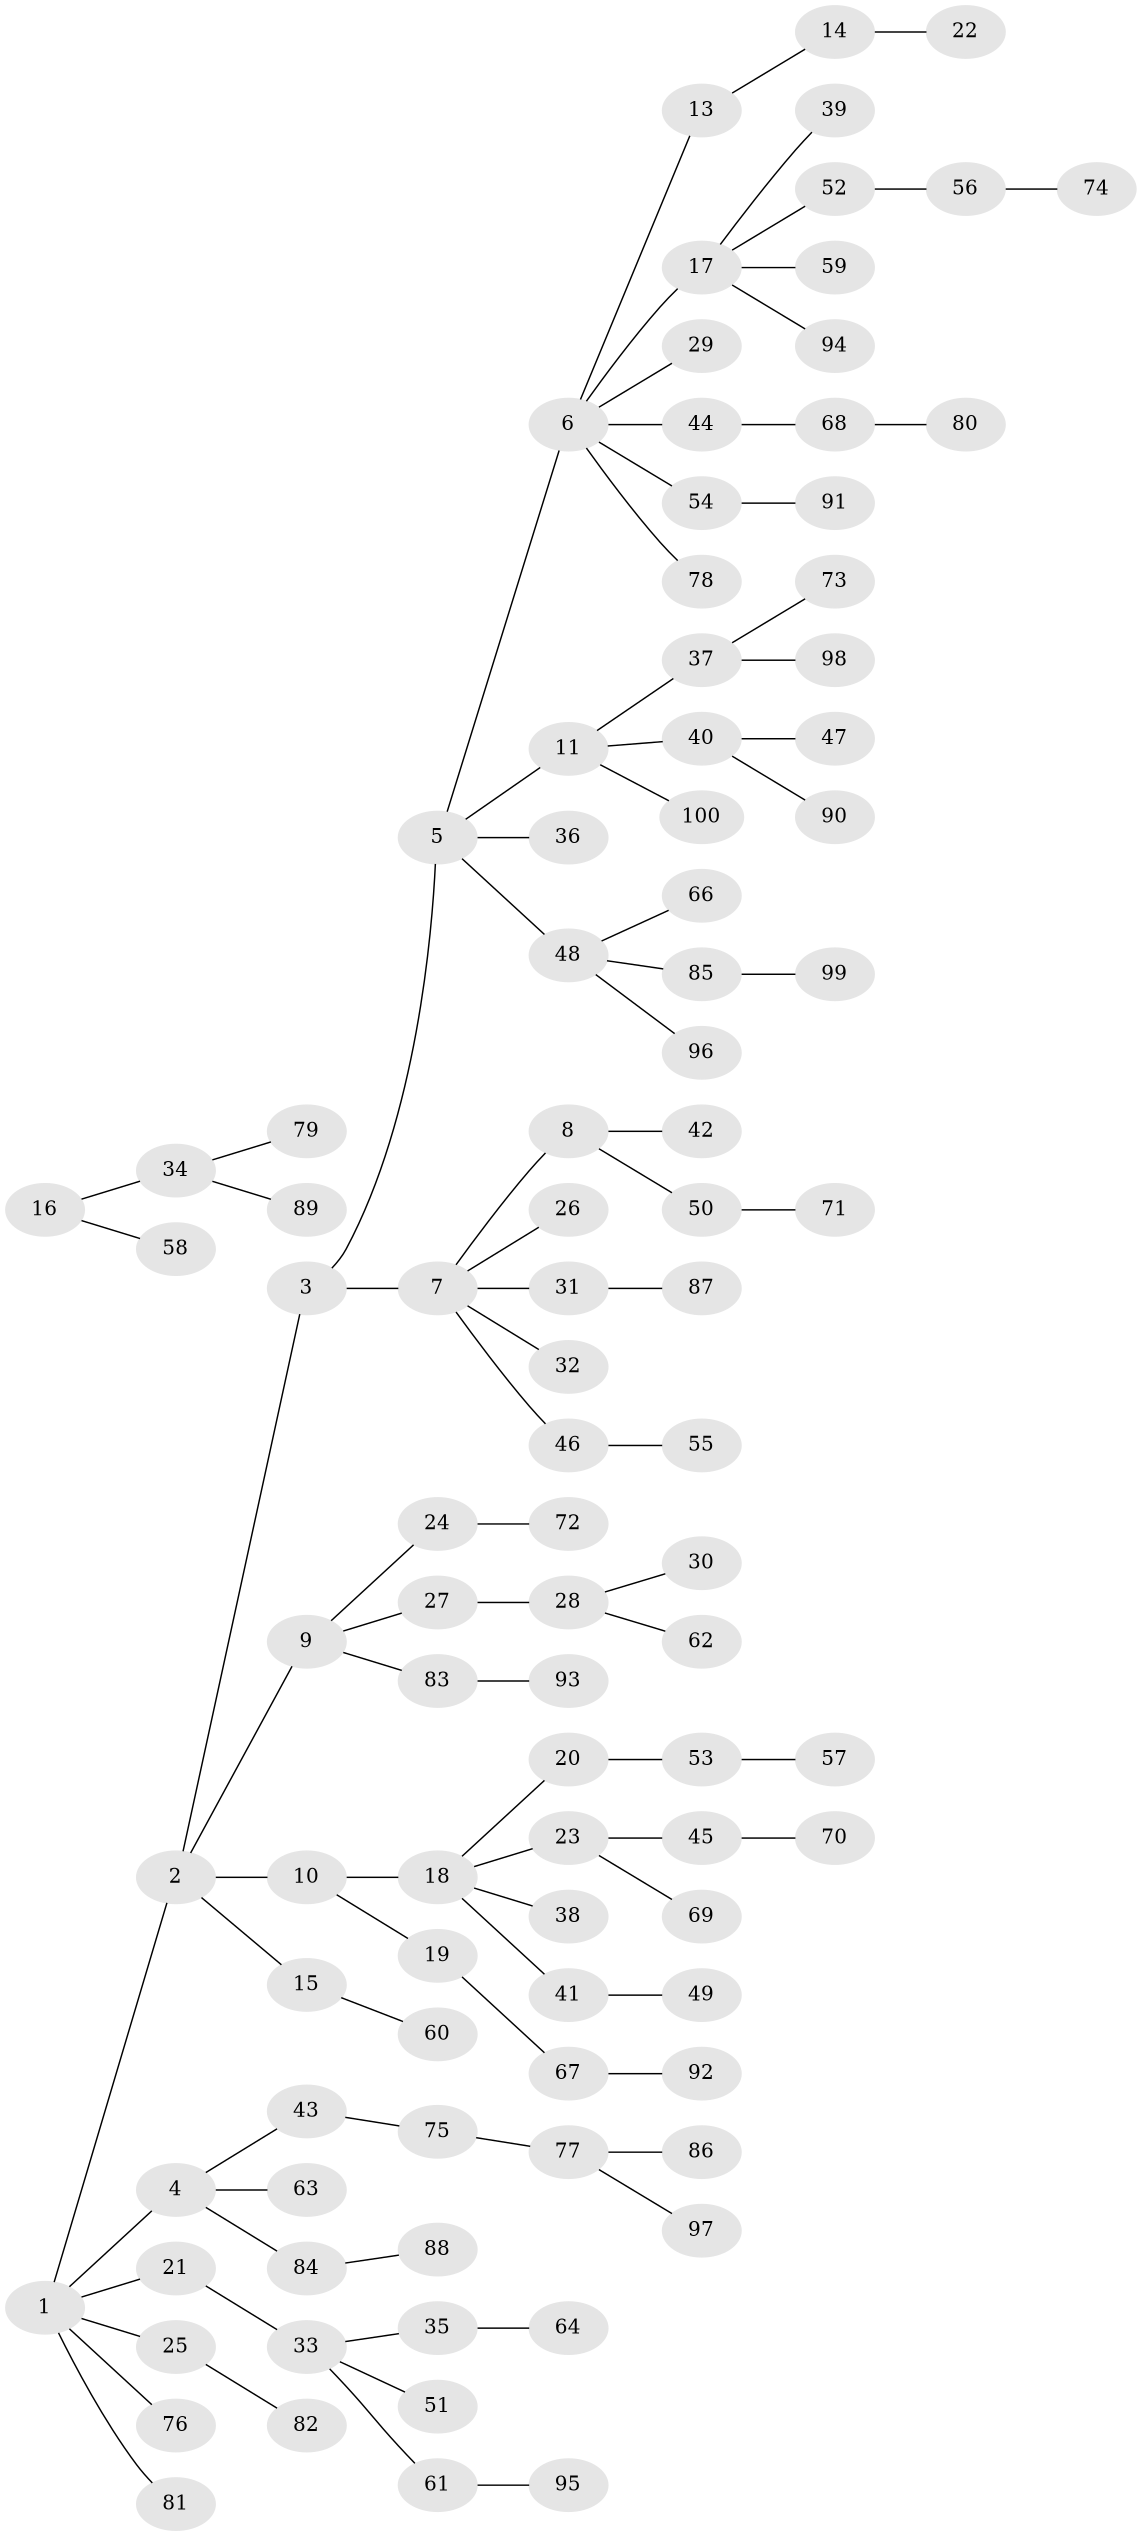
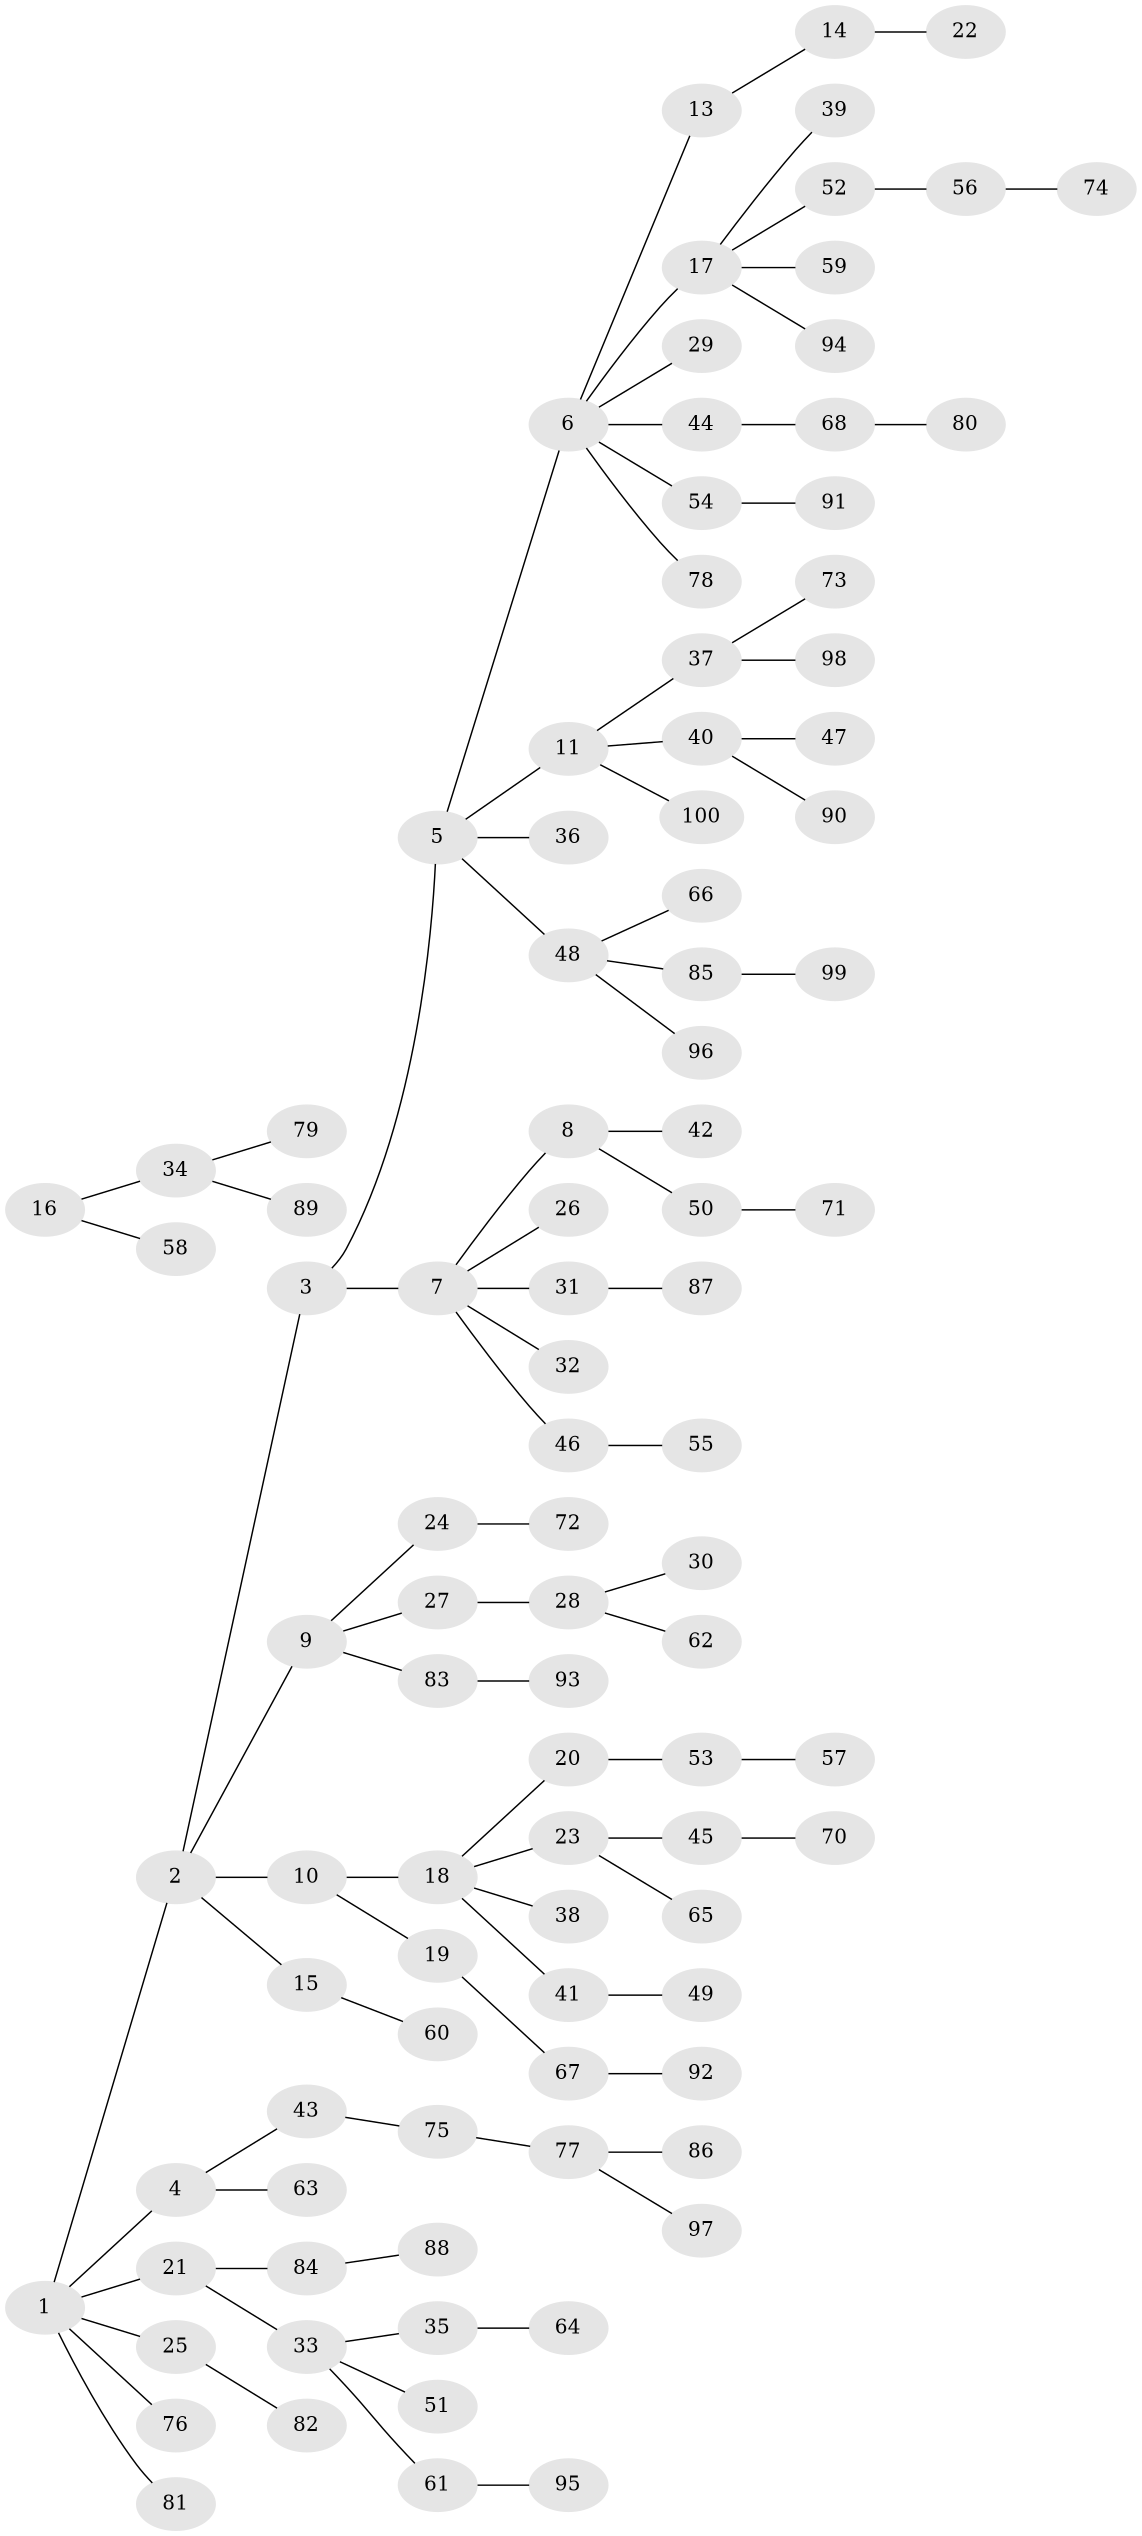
(702, 1917) -> (702, 1917)
(241, 2229) -> (242, 2268)
